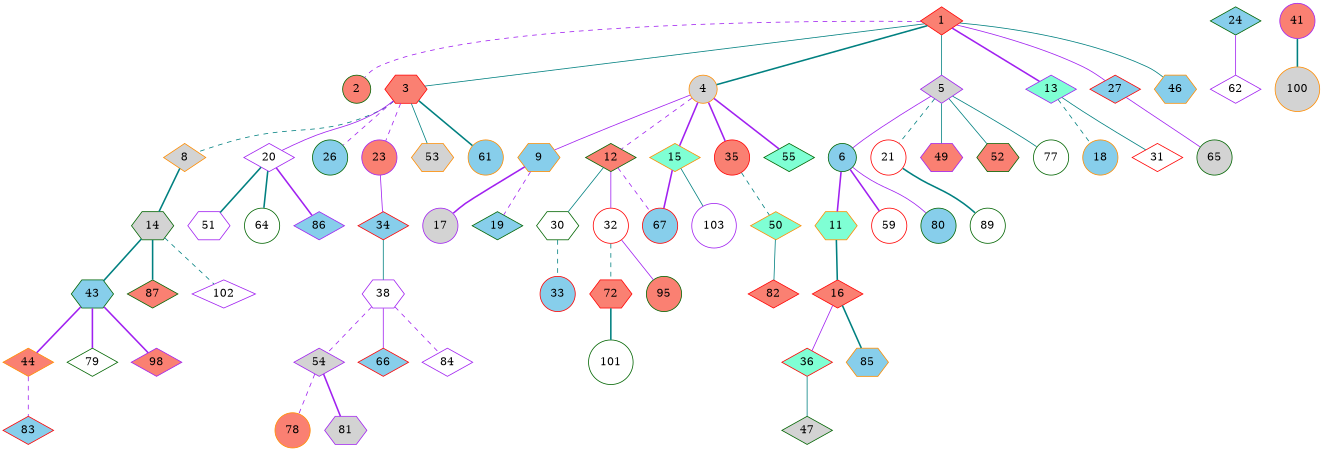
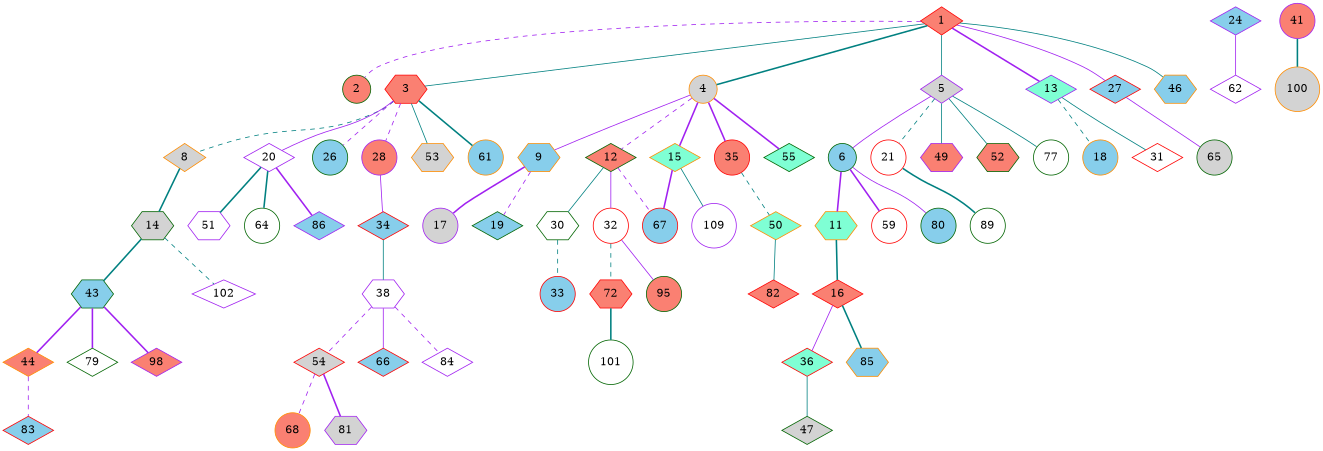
(1236, 21) -> (1236, 21)
(379, 158) -> (379, 158)
(714, 226) -> (714, 226)
(153, 294) -> none
(319, 362) -> (319, 362)
(293, 430) -> (293, 430)
